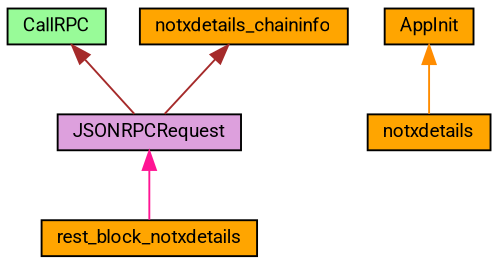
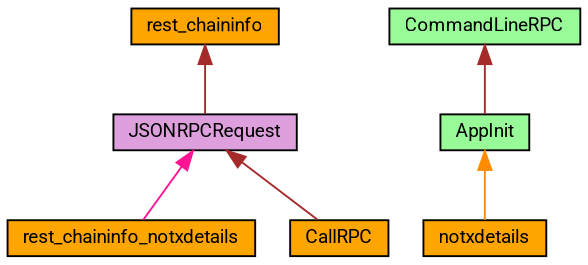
(57, 26) -> (339, 238)
(244, 26) -> (205, 26)
(429, 26) -> (485, 132)
none -> (485, 26)
(110, 87) -> (280, 191)
(149, 238) -> (131, 238)
